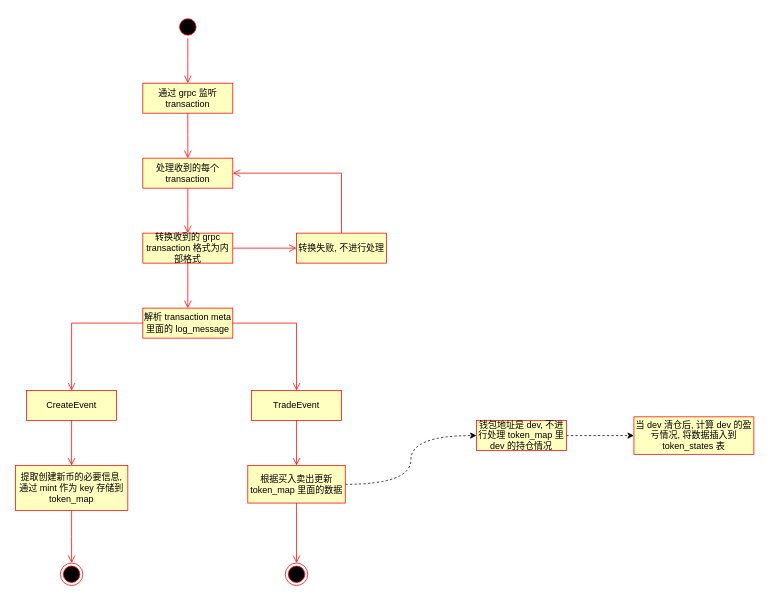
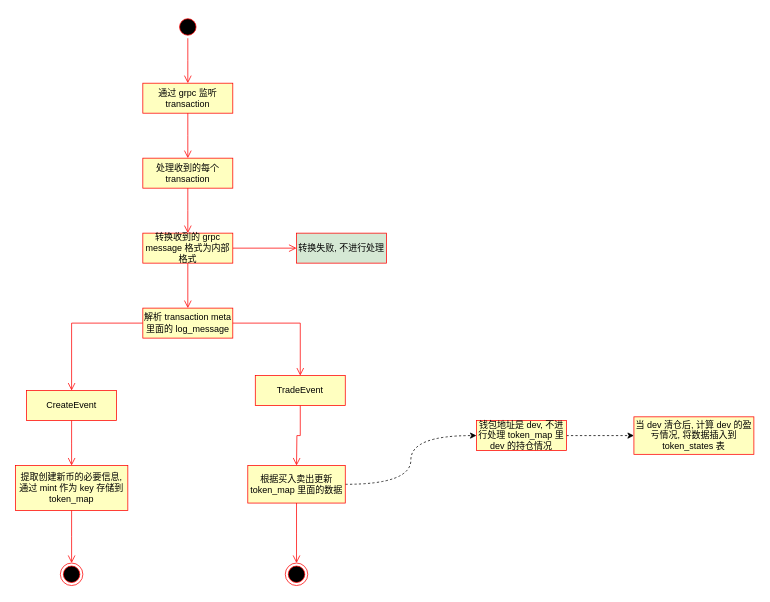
(319, 173) -> none
(188, 248) -> (188, 248)
(342, 248) -> (342, 248)
(297, 405) -> (300, 390)
